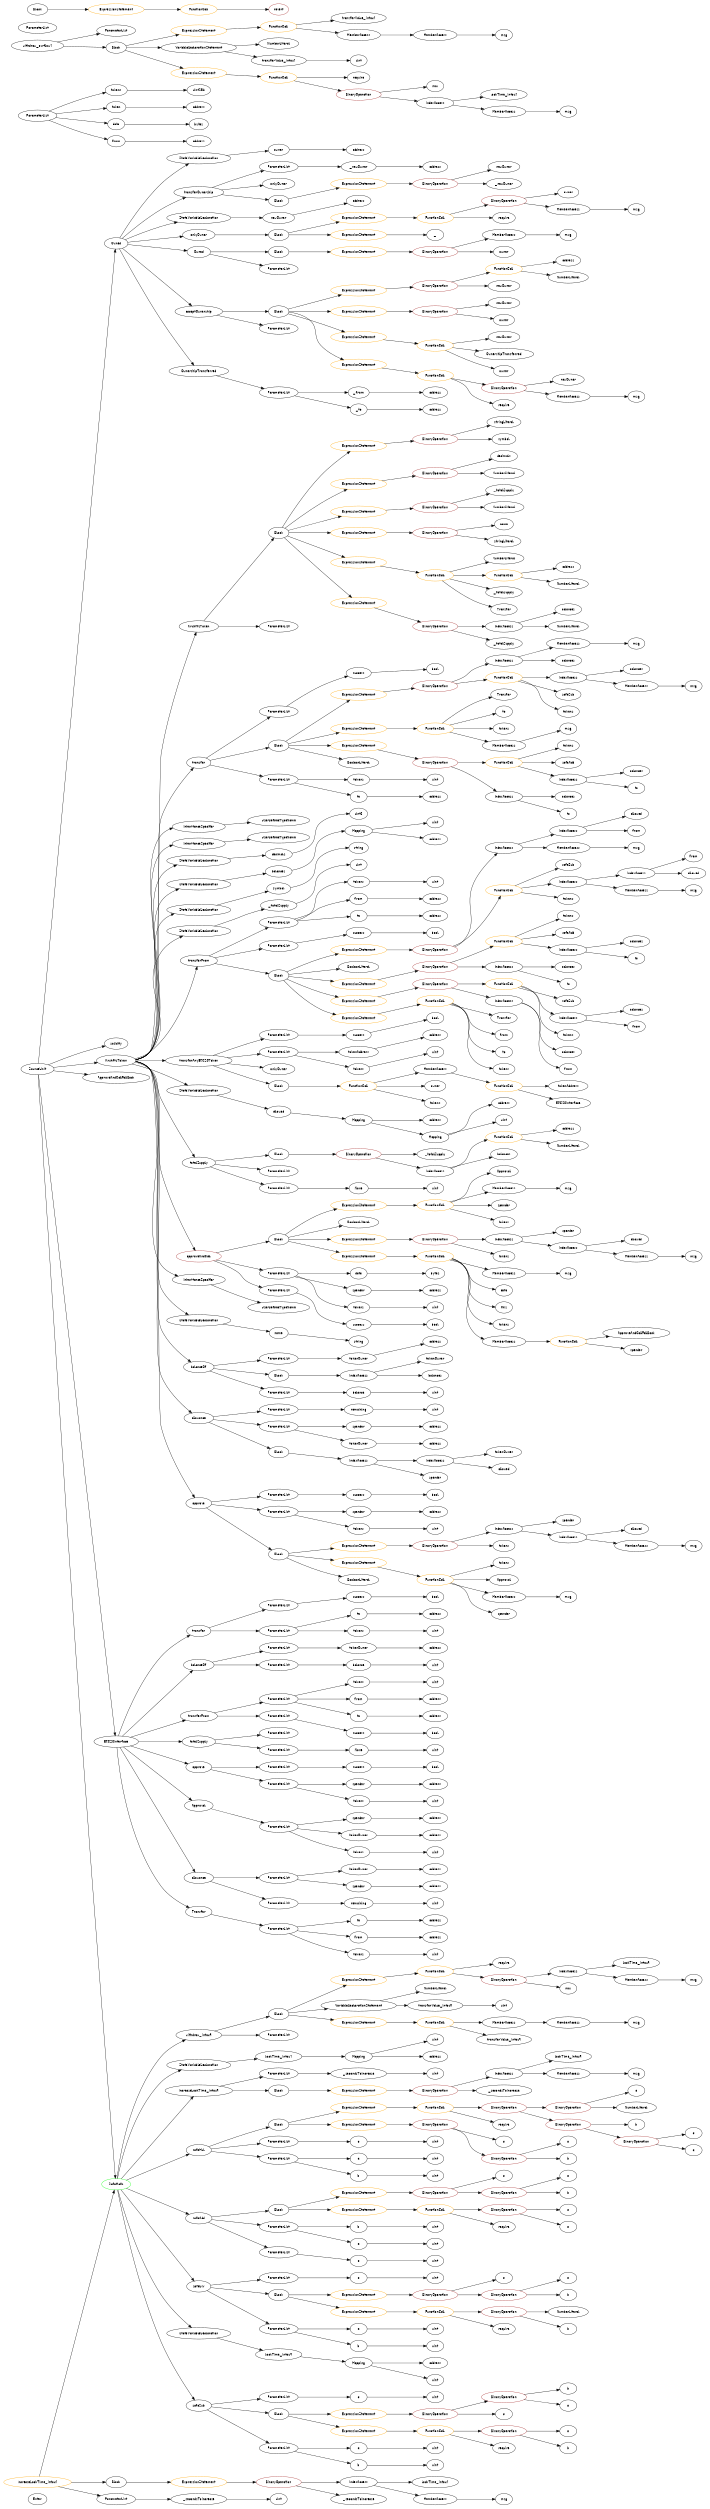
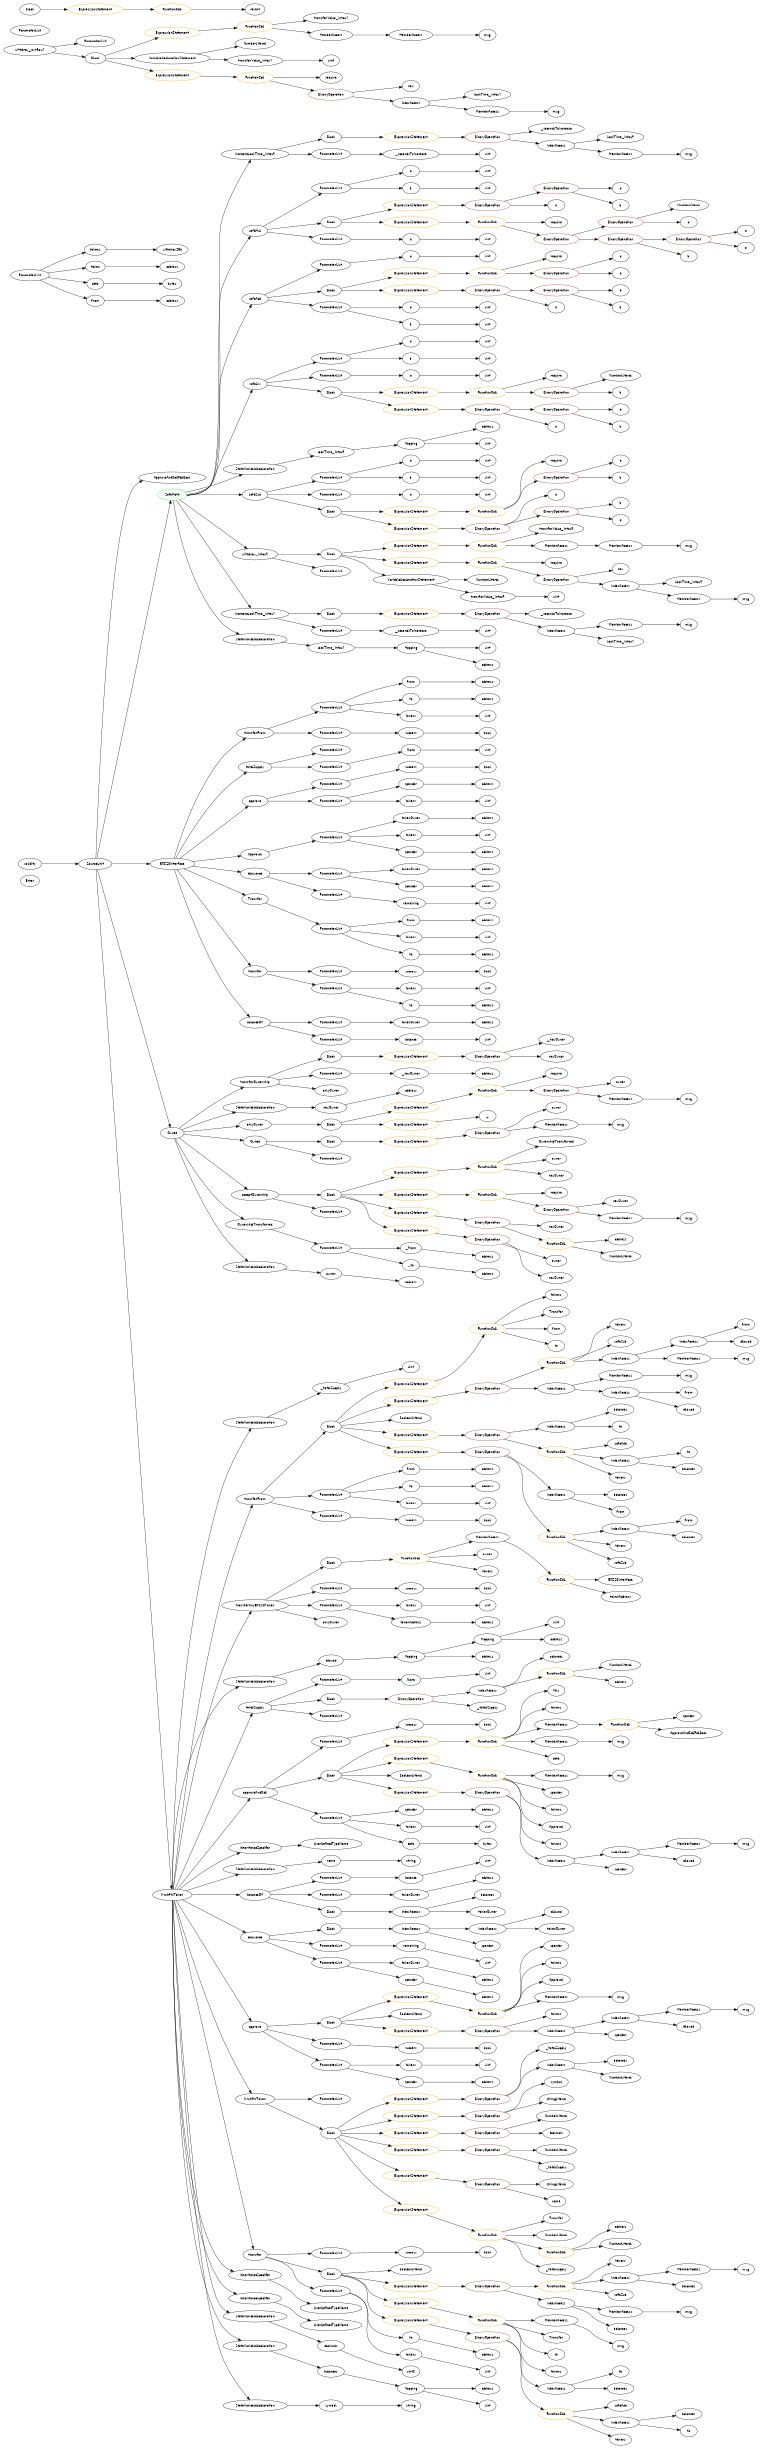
(279, 9) -> (255, 9)
(199, 90) -> (172, 250)
(75, 1055) -> (59, 864)
(199, 1256) -> (255, 1793)
(76, 2335) -> (213, 553)
(38, 2482) -> (255, 614)
